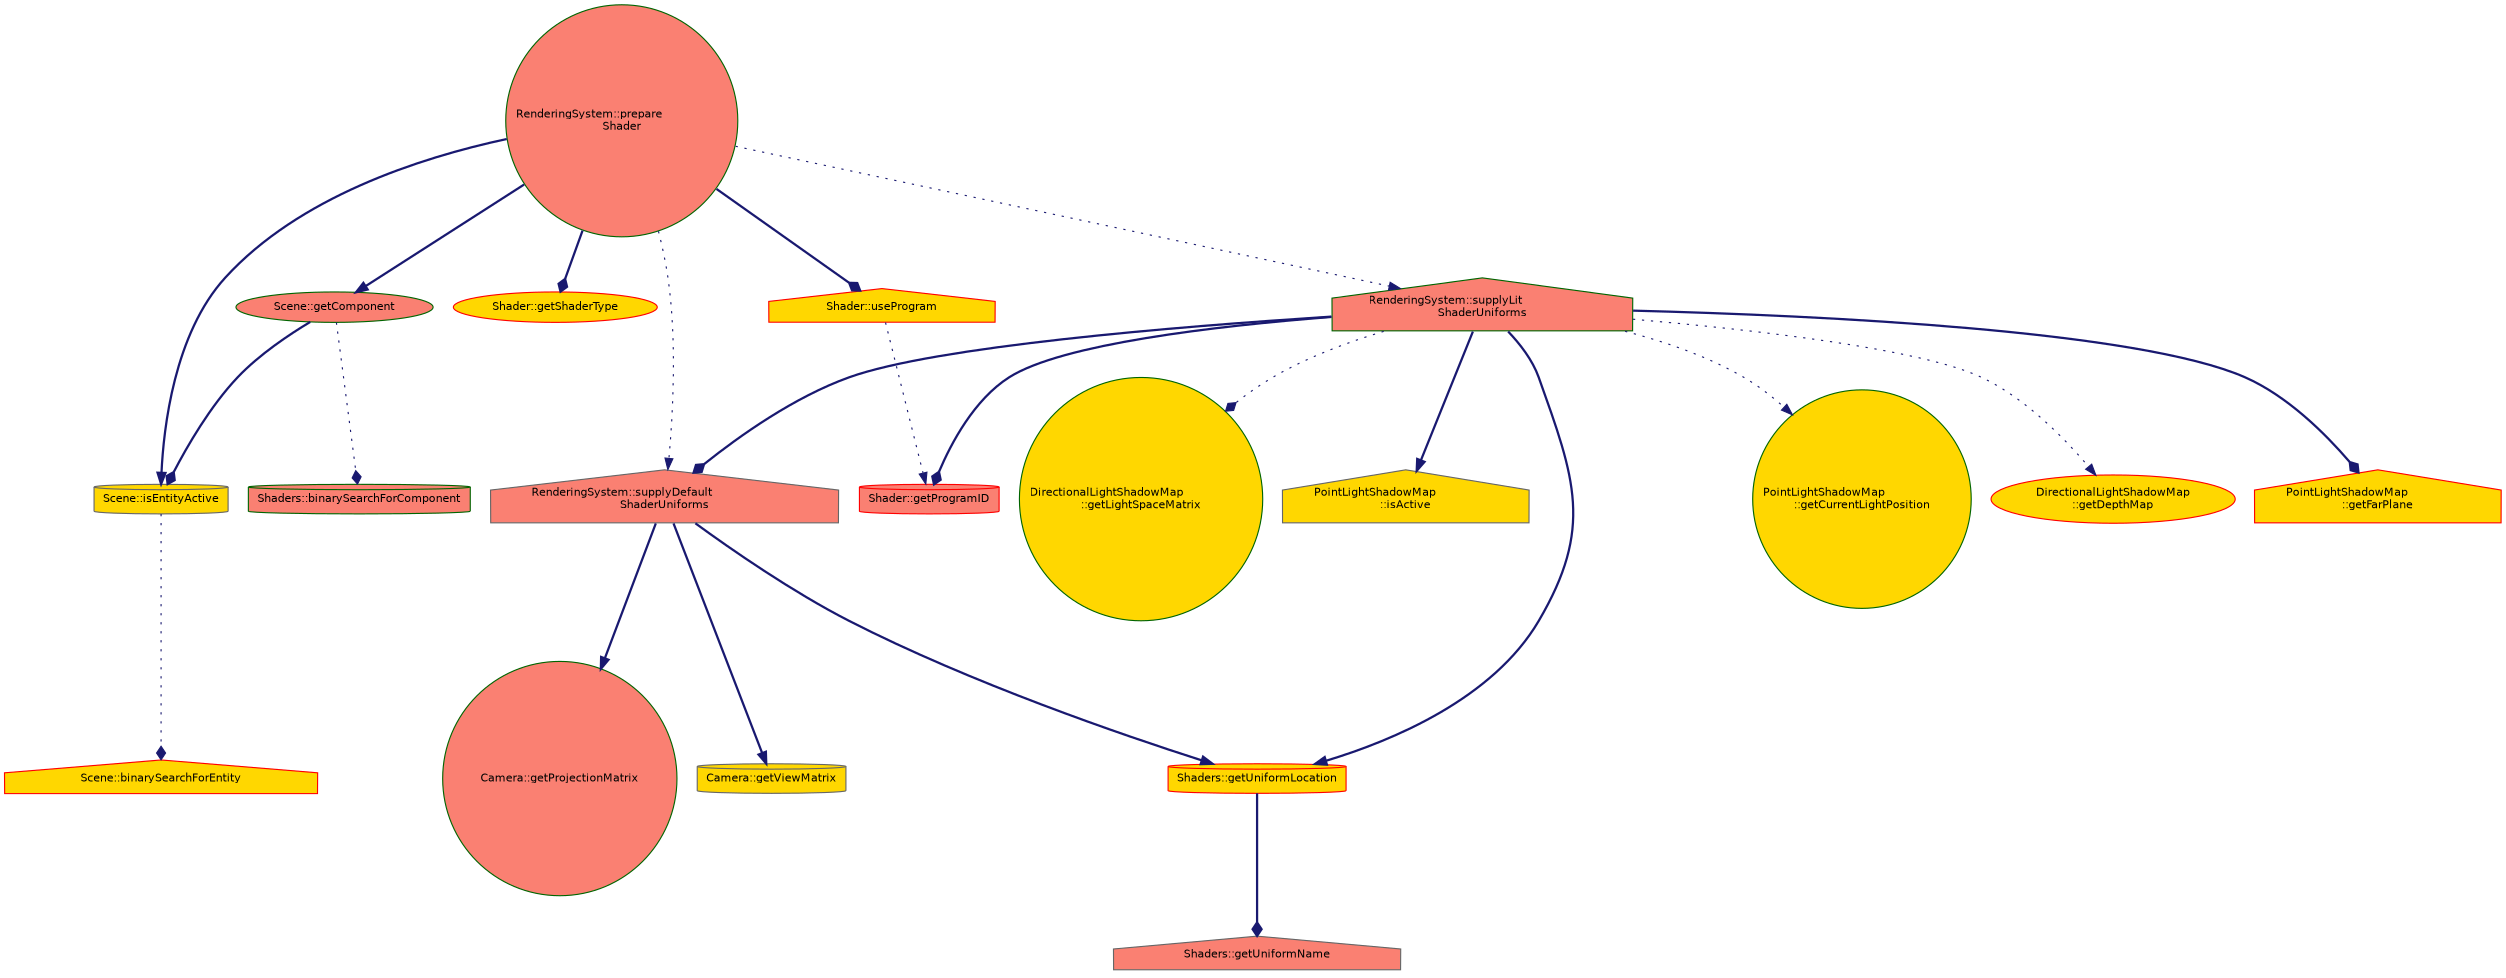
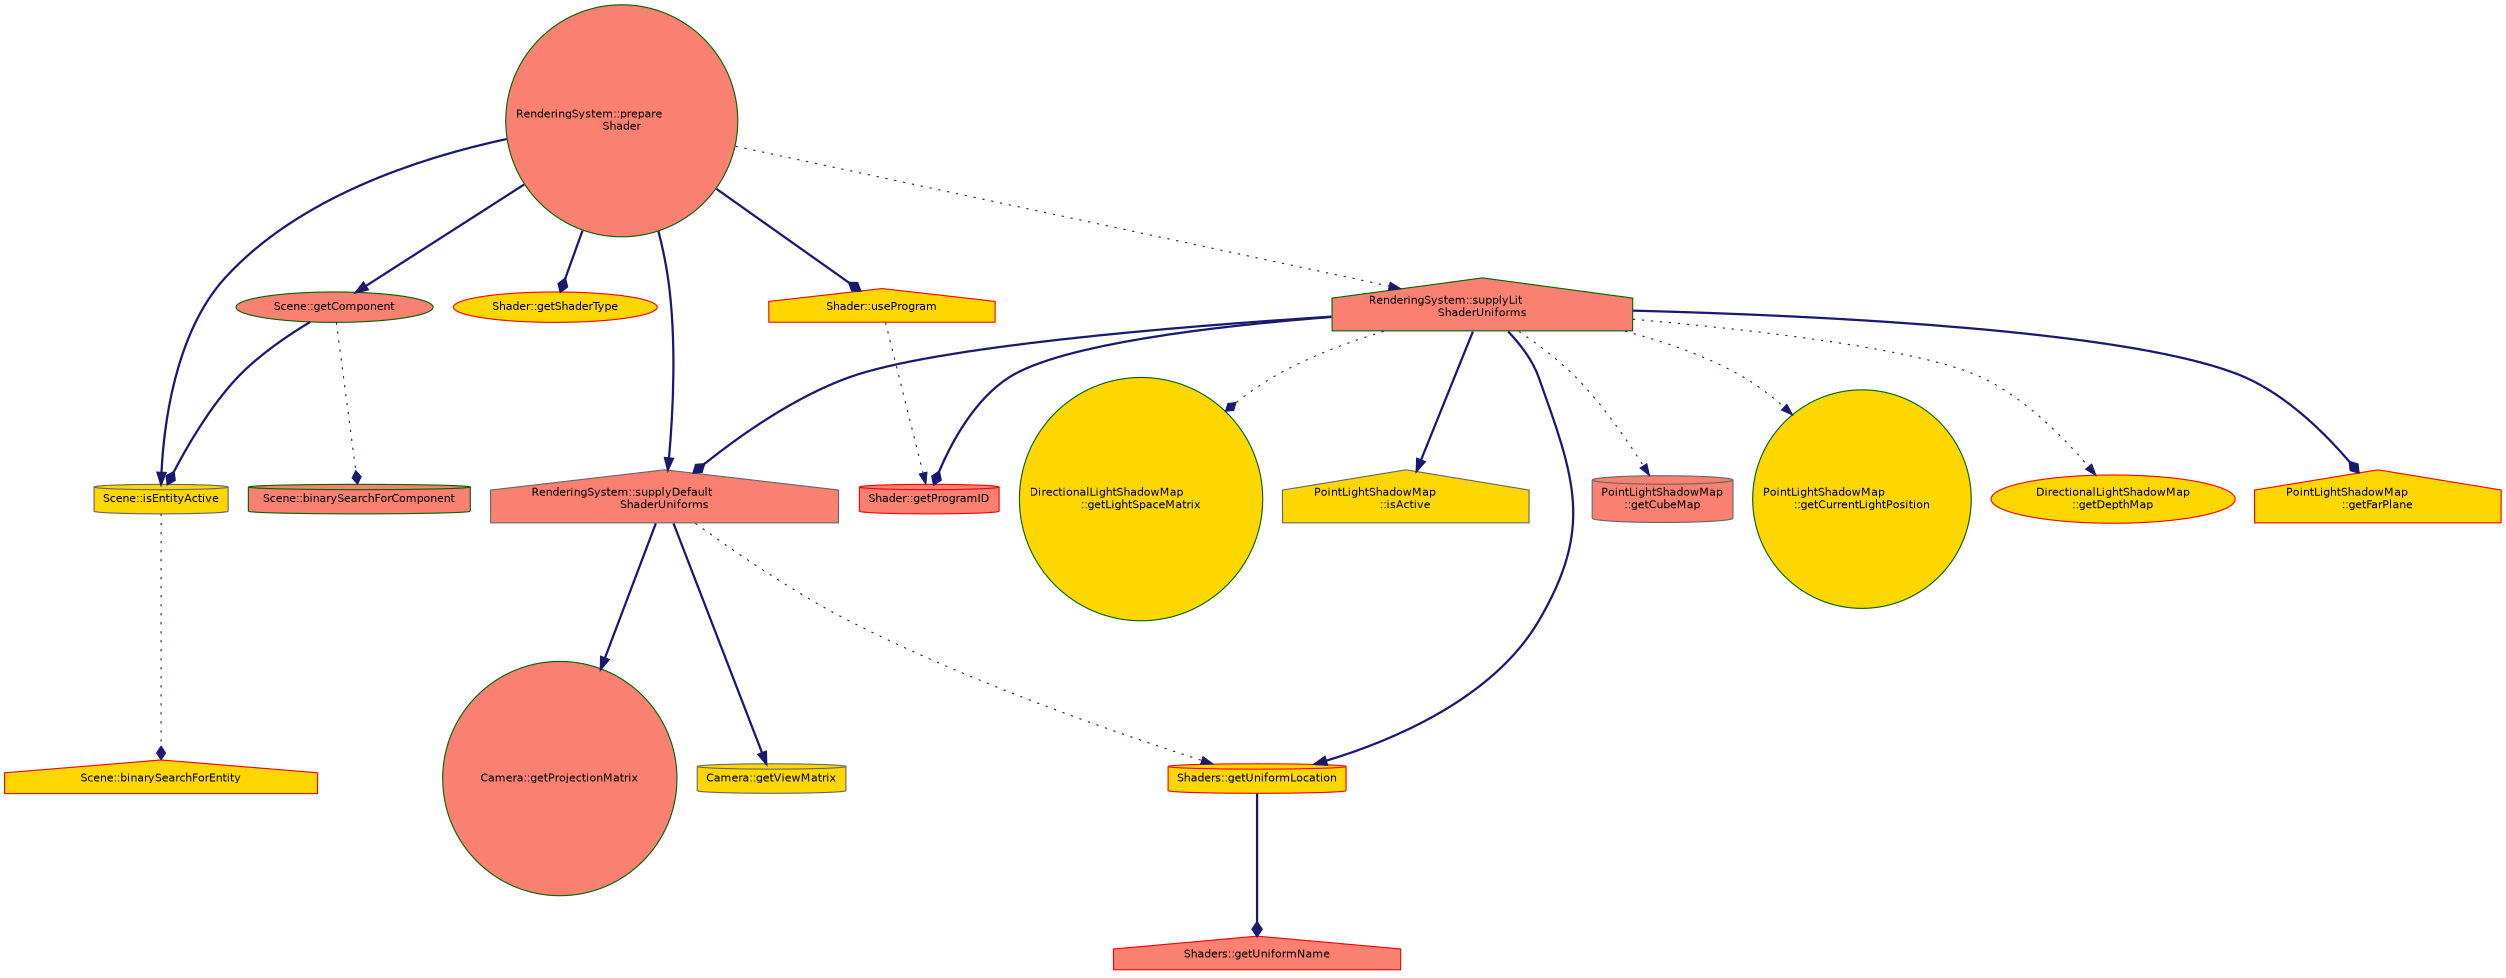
(673, 344) -> (673, 344)
(359, 499) -> (359, 499)
none -> (1663, 499)
(938, 663) -> (938, 663)
(1257, 955) -> (1257, 955)
